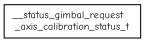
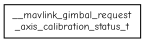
(72, 21) -> (72, 21)
